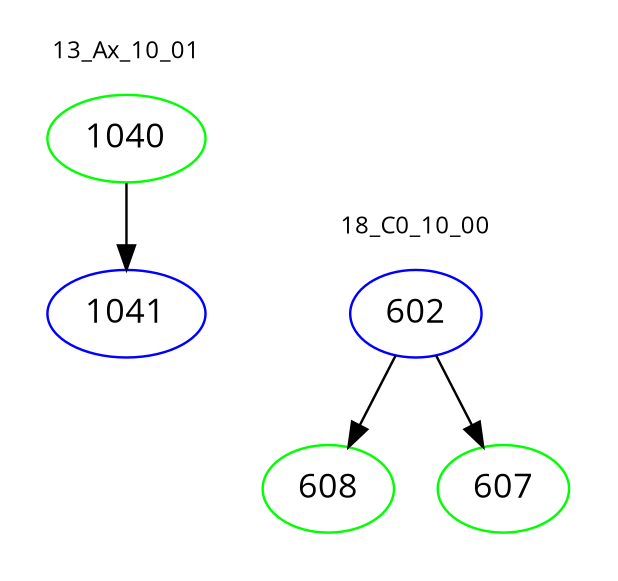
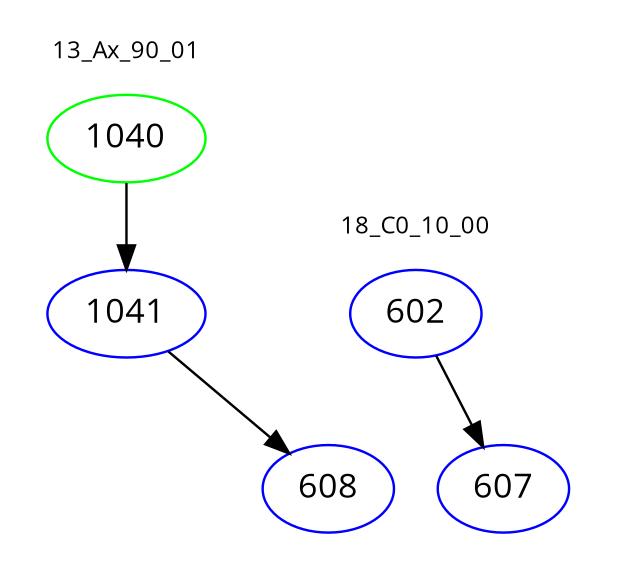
(126, 52) -> (126, 52)
(378, 390) -> (219, 394)
(328, 489) -> (328, 489)
(503, 489) -> (503, 489)
